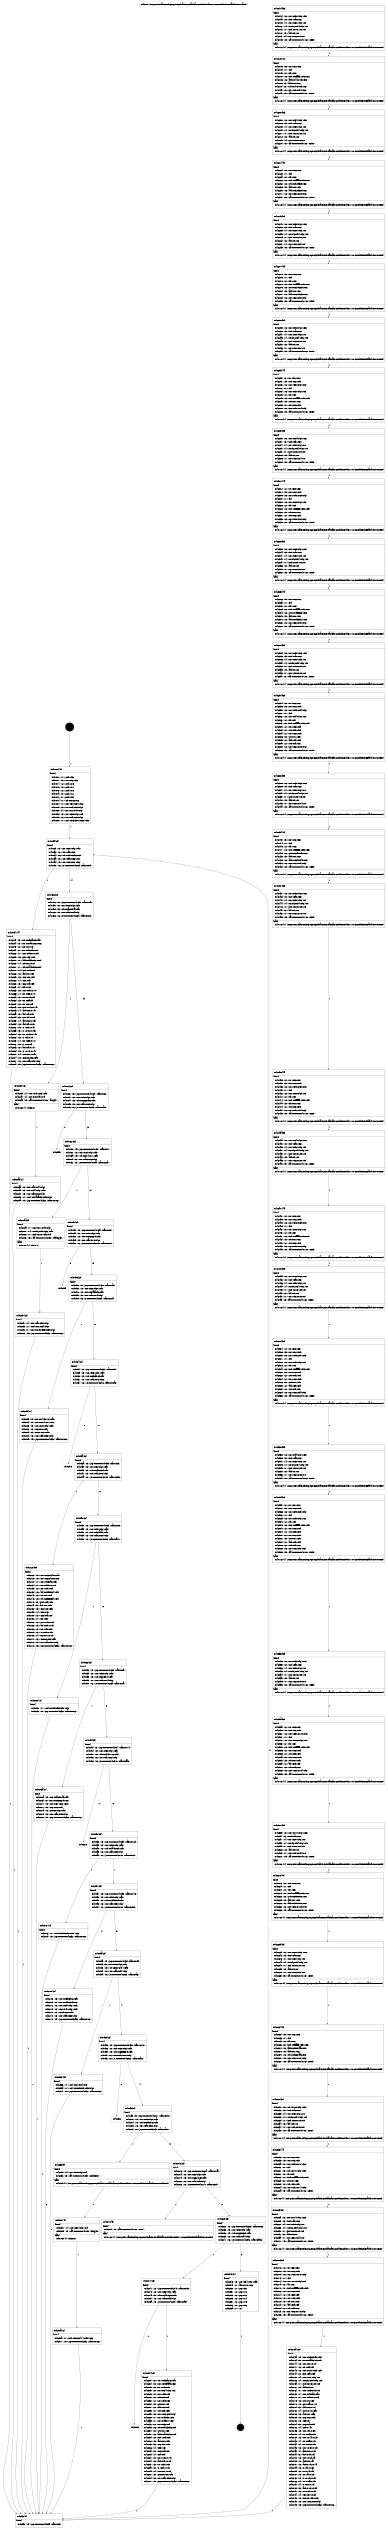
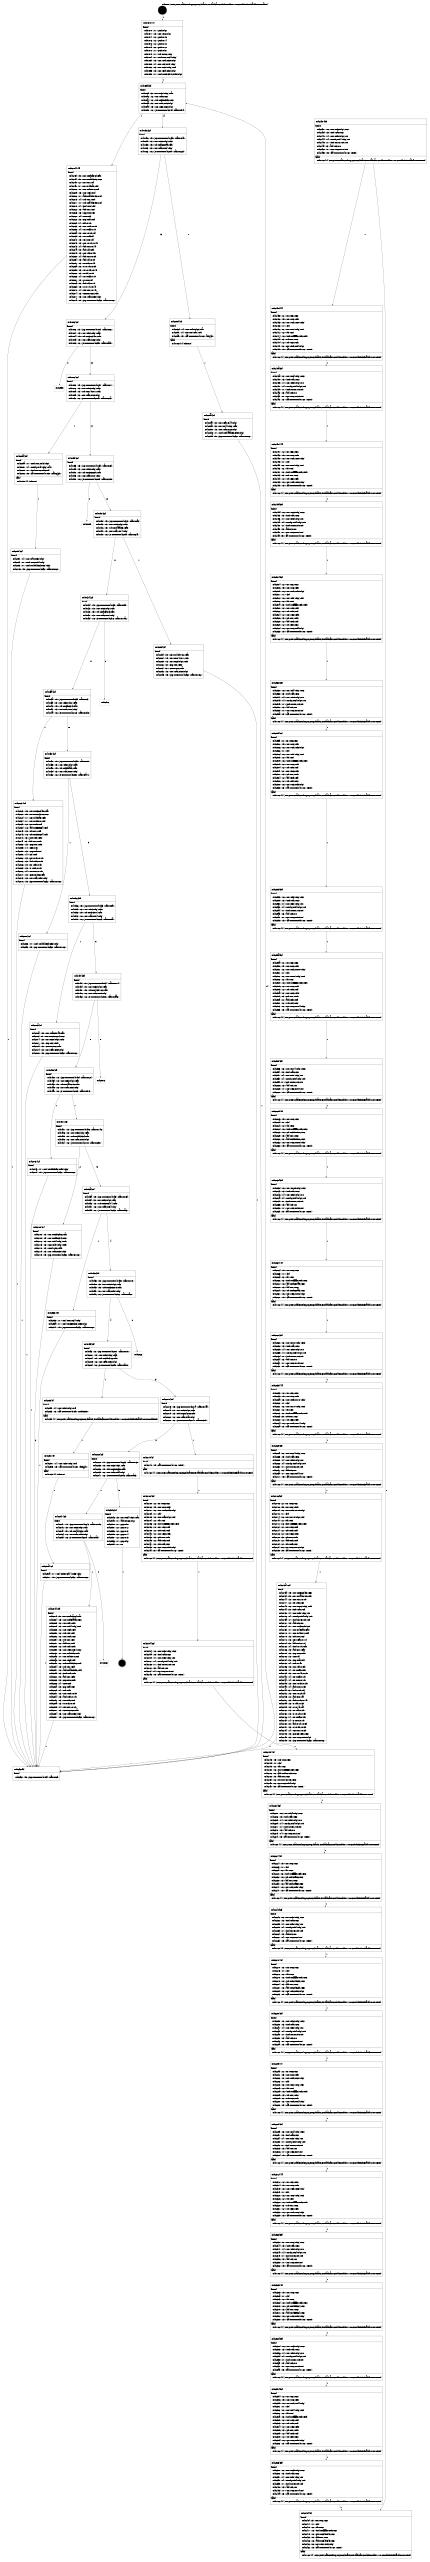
(329, 880) -> (385, 1337)
none -> (198, 1528)
